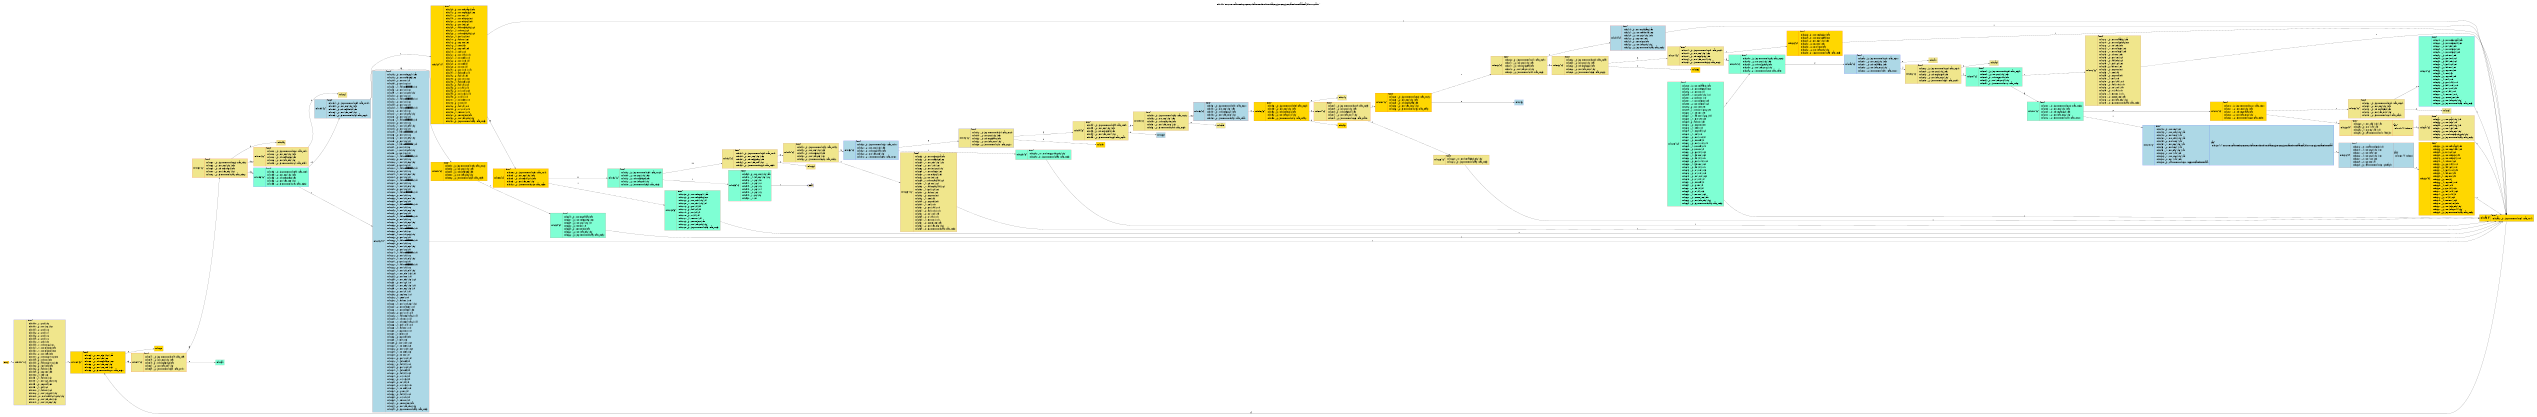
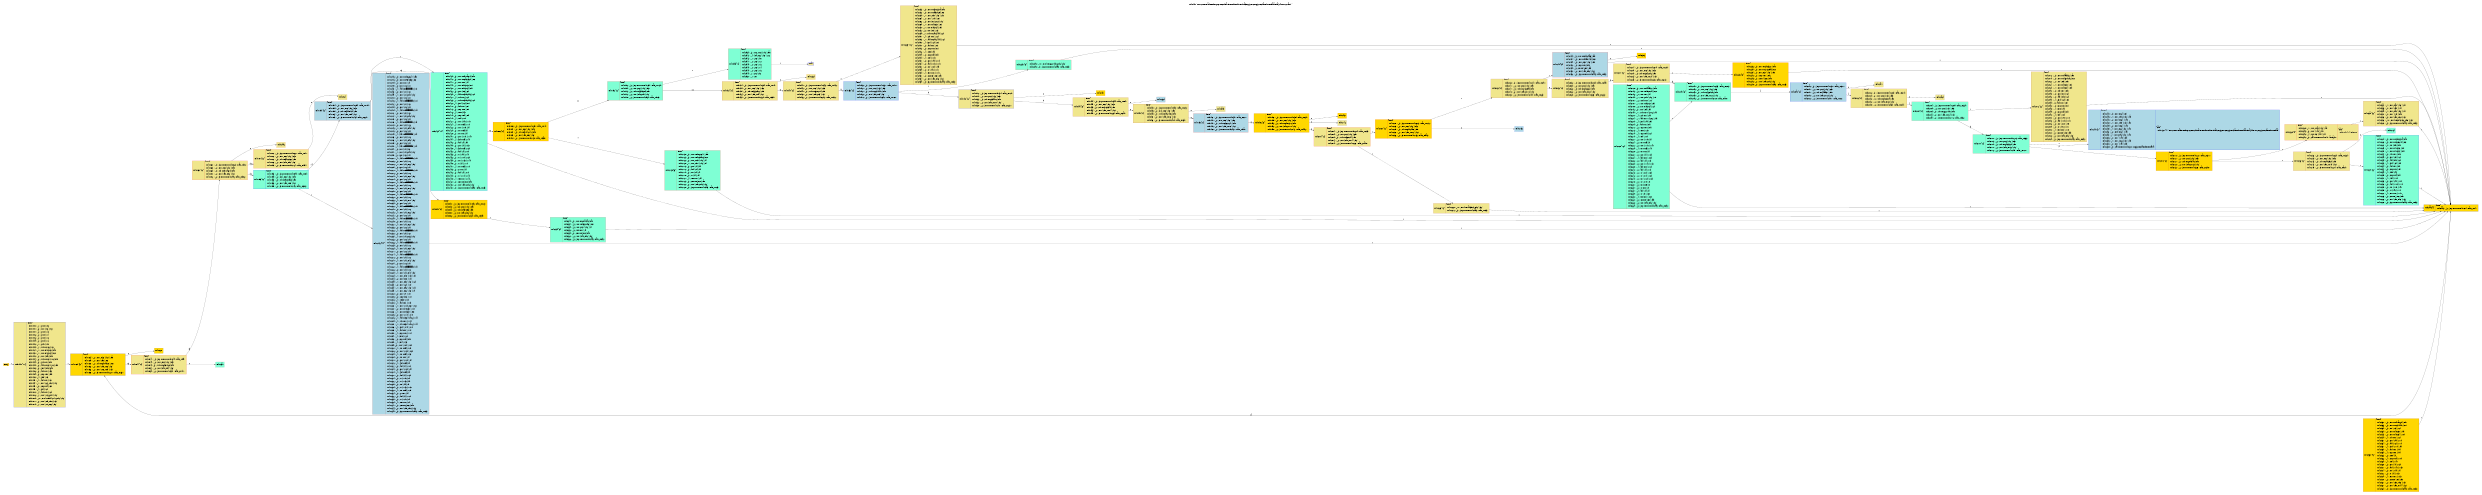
(459, 65) -> (459, 132)
(1649, 68) -> (1622, 58)
(2447, 111) -> (2391, 131)
(2376, 155) -> none
